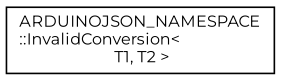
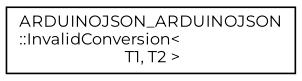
(140, 40) -> (151, 40)
